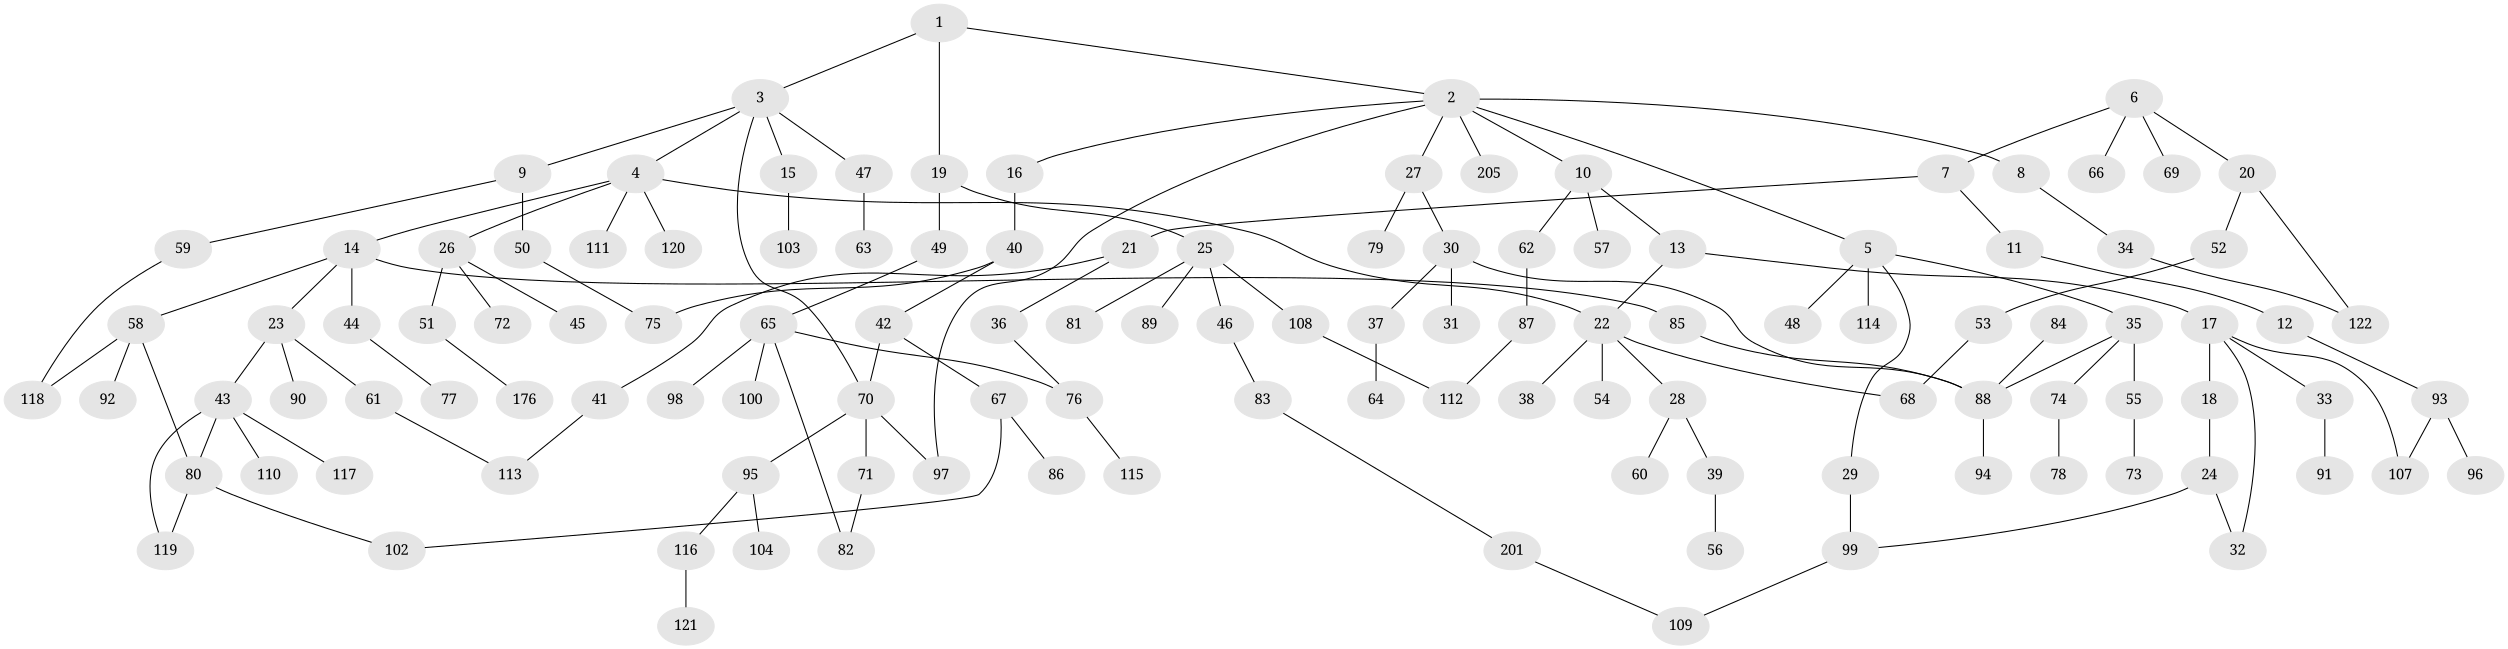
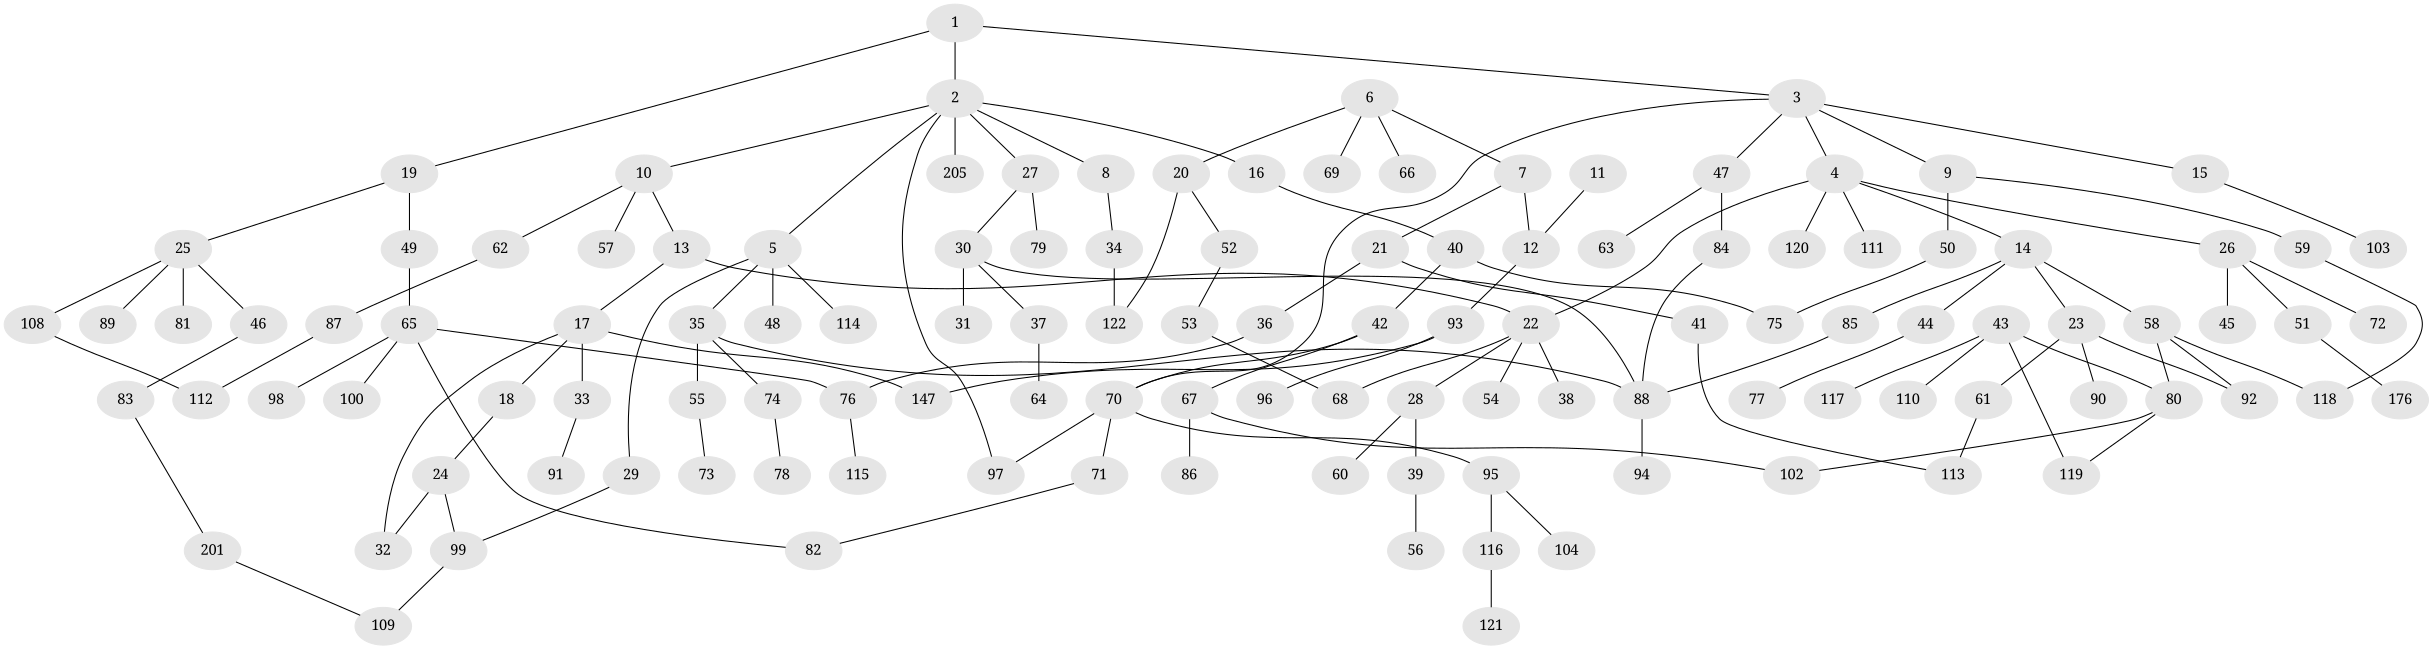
(1980, 212) -> (1527, 212)
none -> (1722, 218)
(250, 362) -> (2153, 359)
(2400, 475) -> (924, 400)
